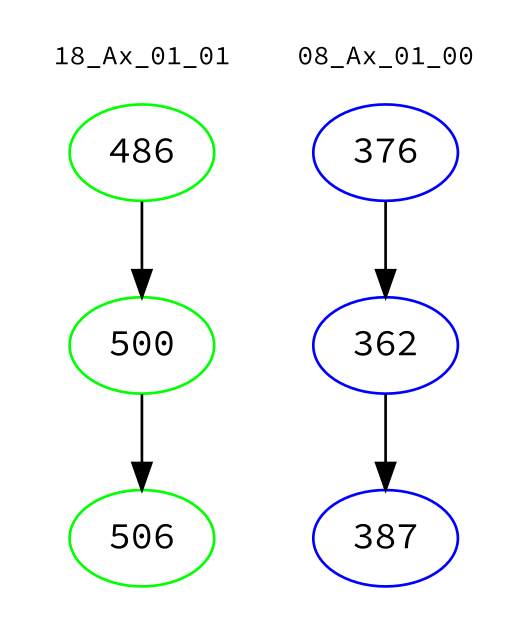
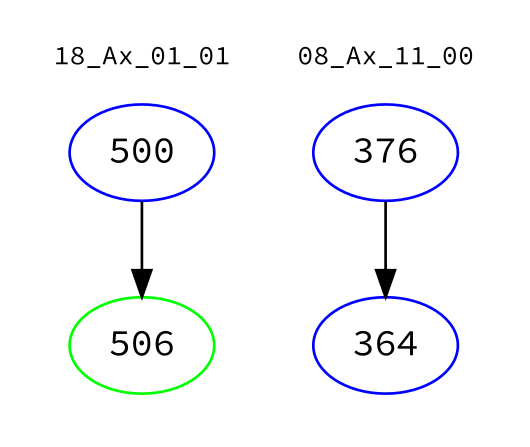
(387, 58) -> (387, 58)
(142, 153) -> none
(142, 345) -> (142, 153)
(386, 345) -> (386, 345)
(386, 538) -> none
